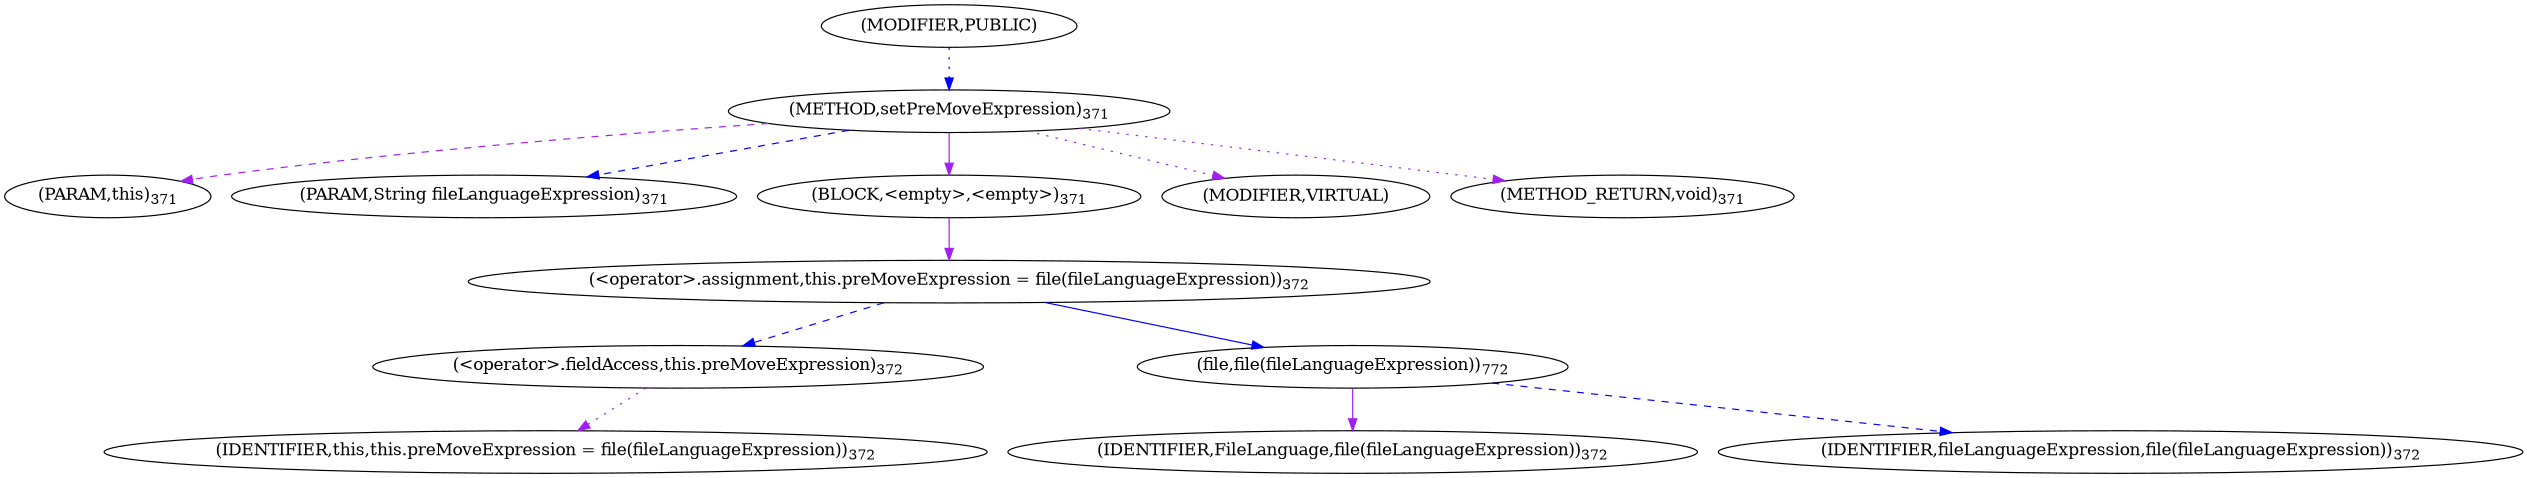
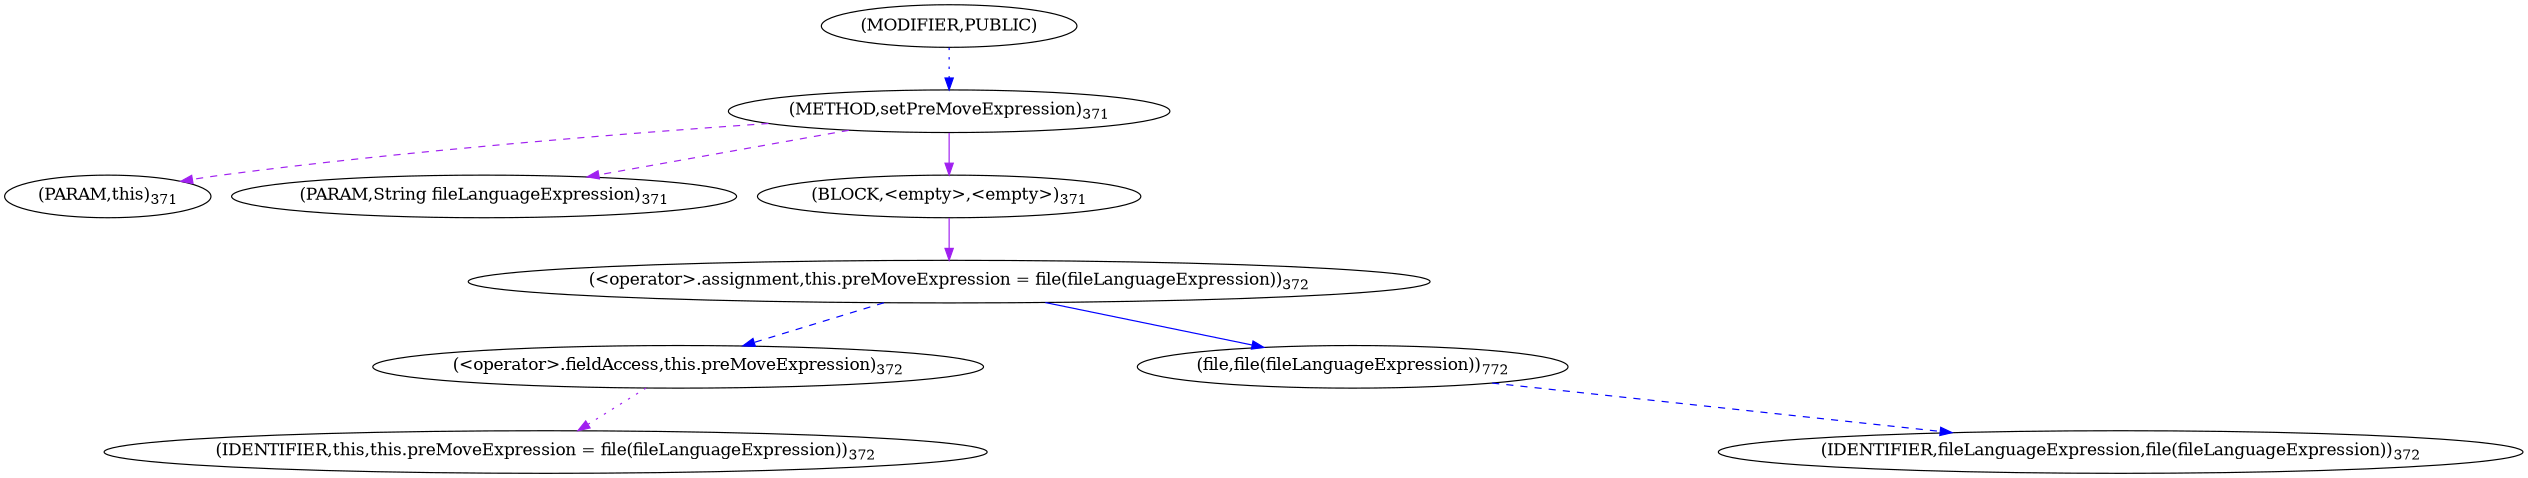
(724, 153) -> (724, 153)
(1296, 196) -> none
(1622, 196) -> none
(1353, 452) -> none
